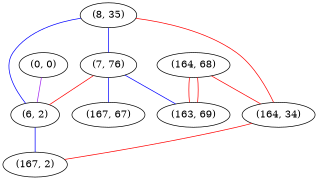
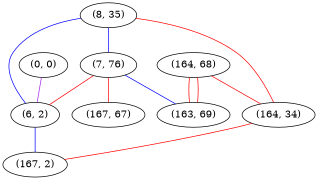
(108, 90) -> (108, 90)
